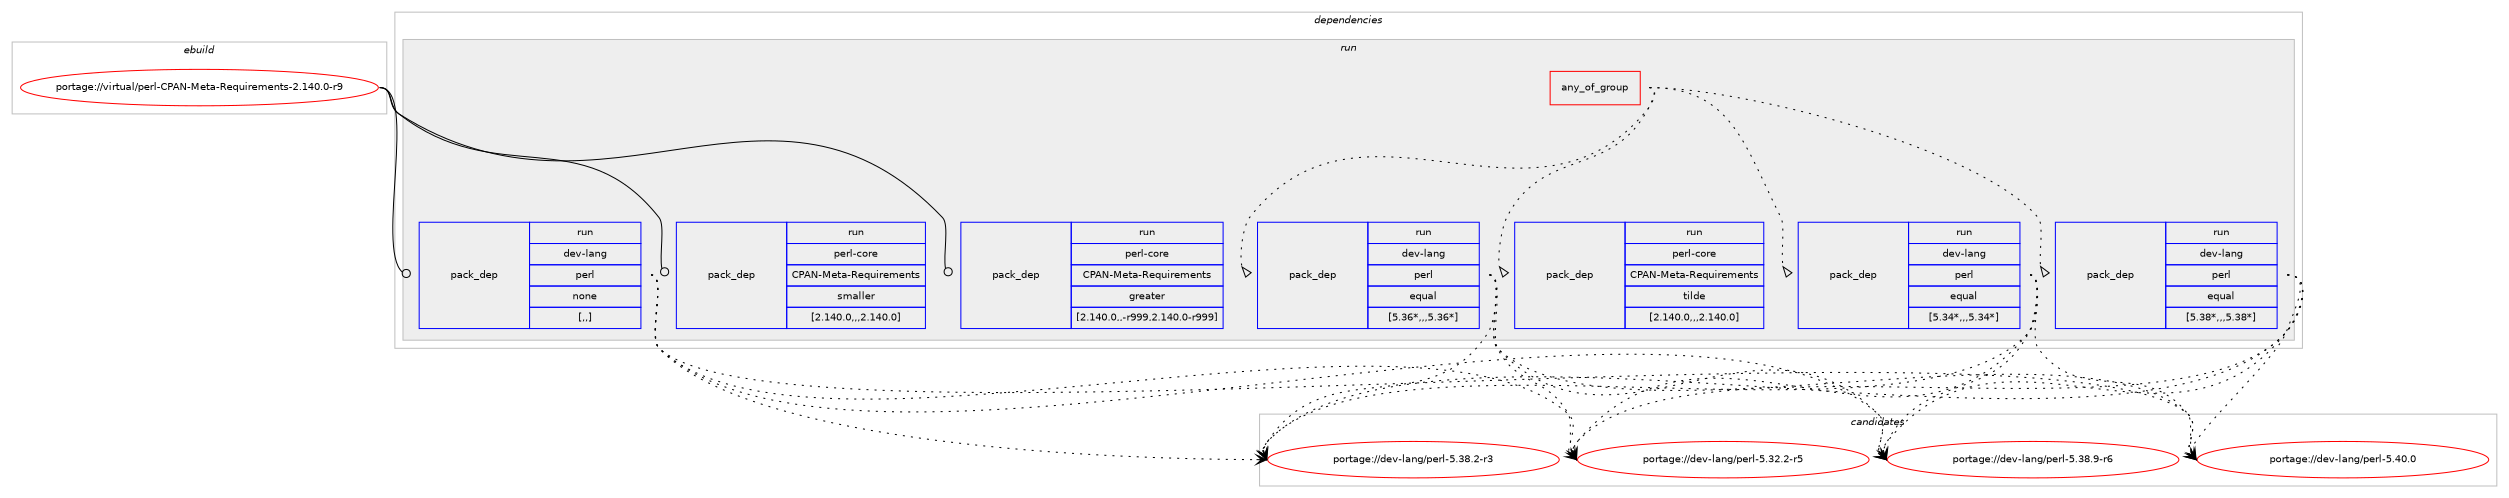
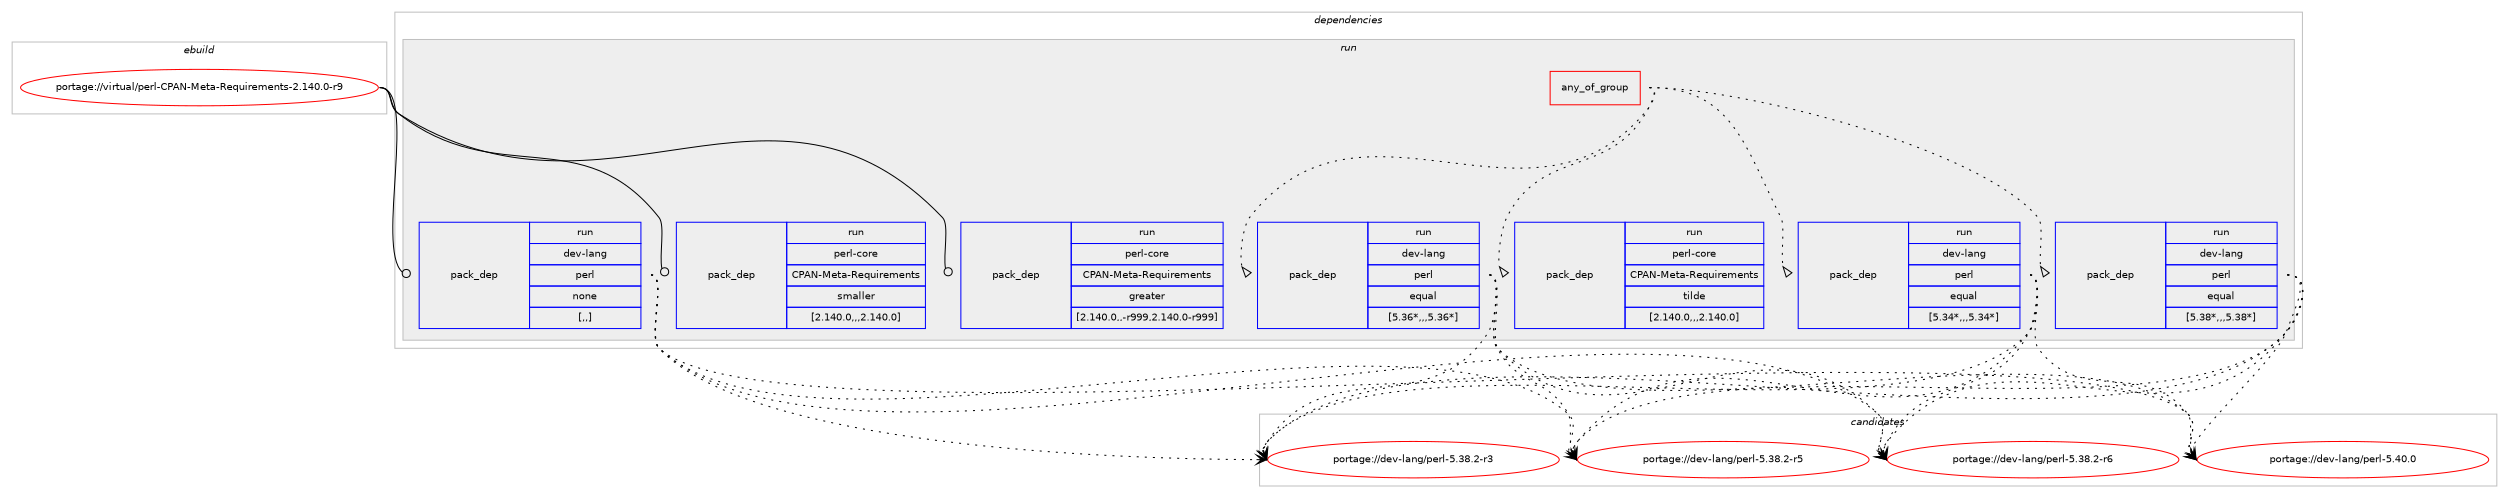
(1723, 460) -> (1723, 460)
(2033, 460) -> (2033, 460)
